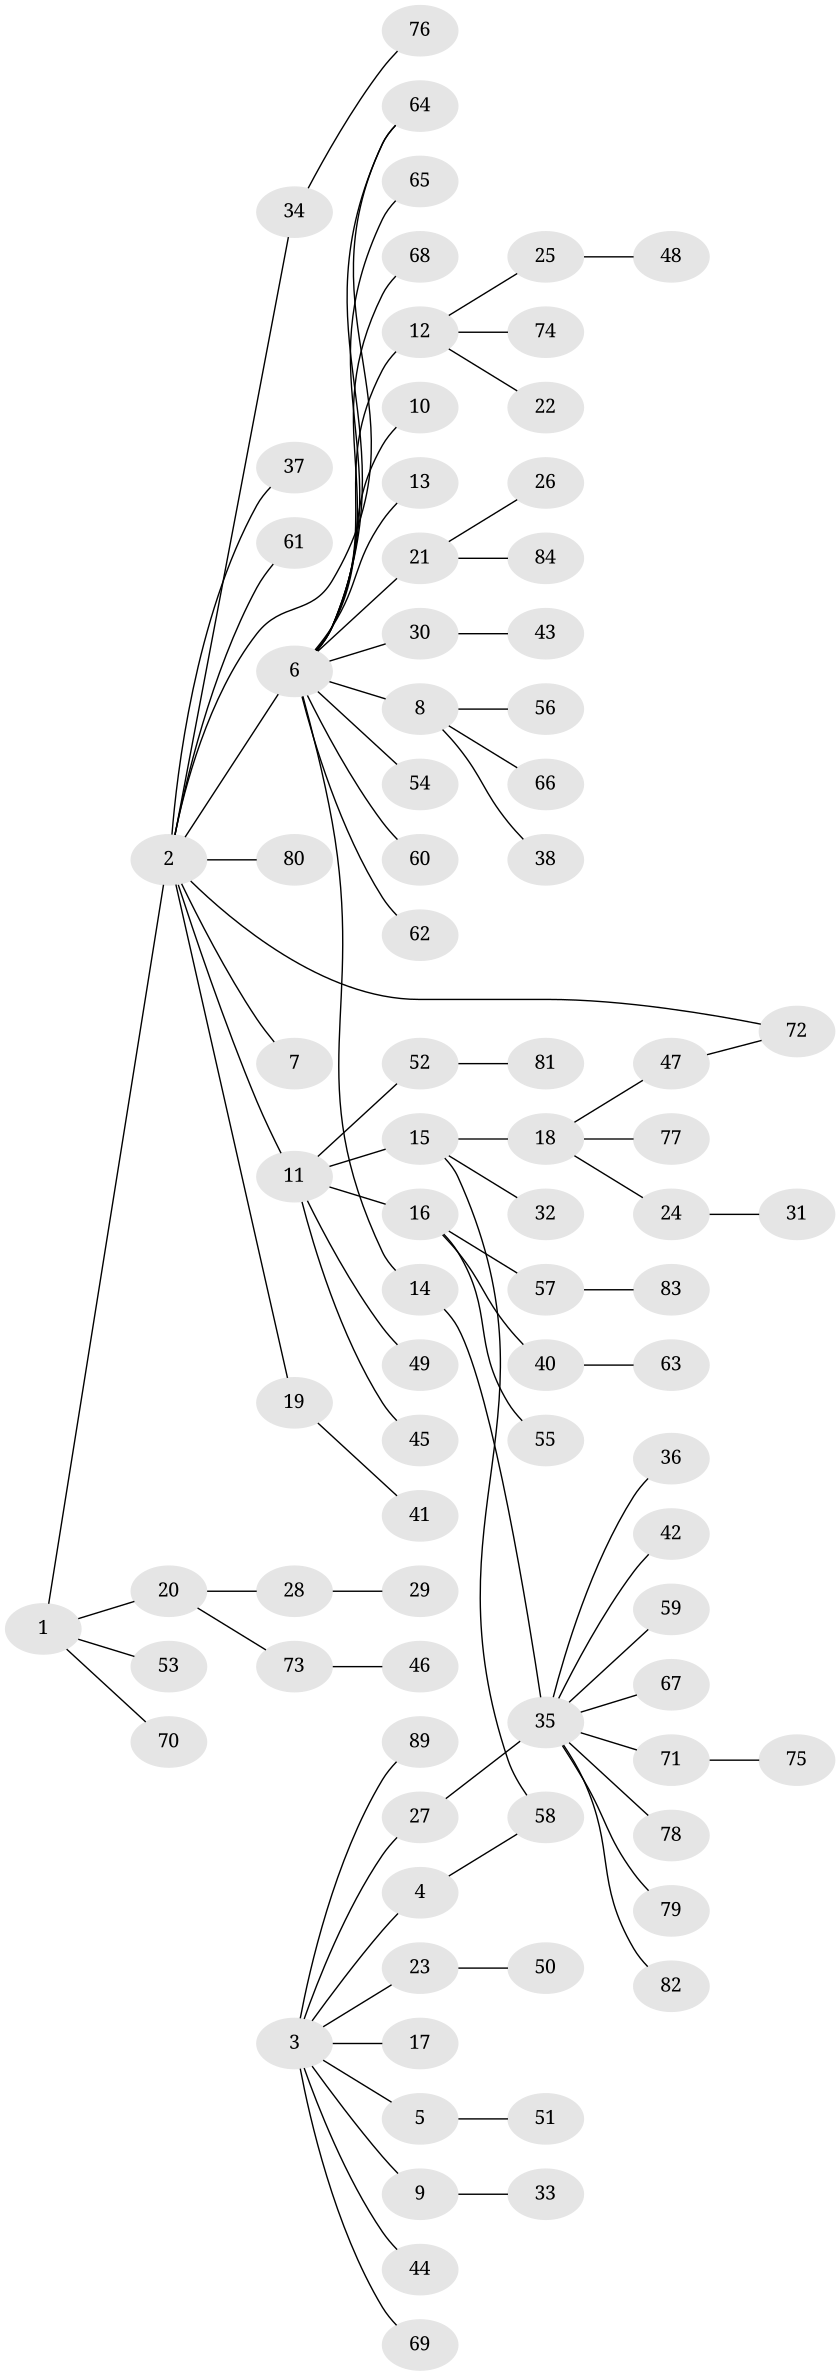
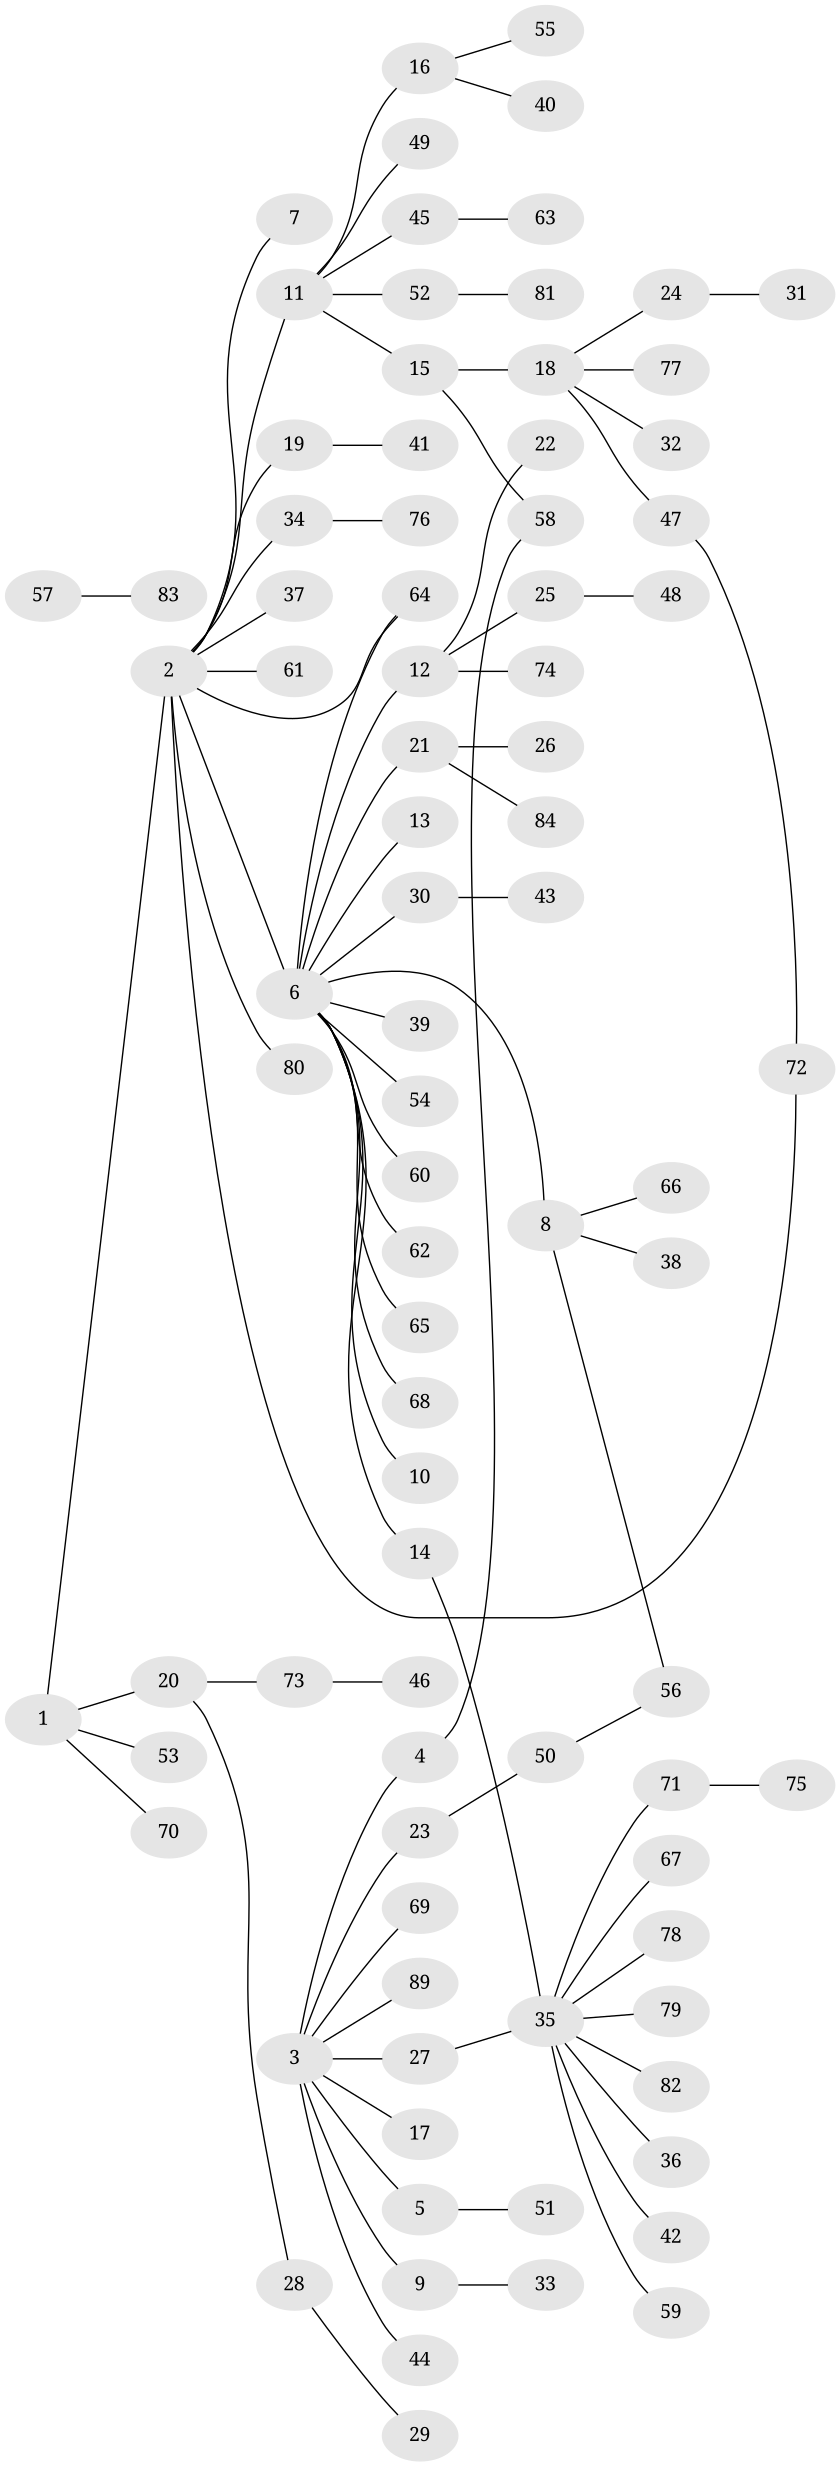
none -> (420, 1026)
(483, 1177) -> (609, 408)
(473, 1246) -> none
(609, 1365) -> (483, 219)
none -> (609, 1724)
